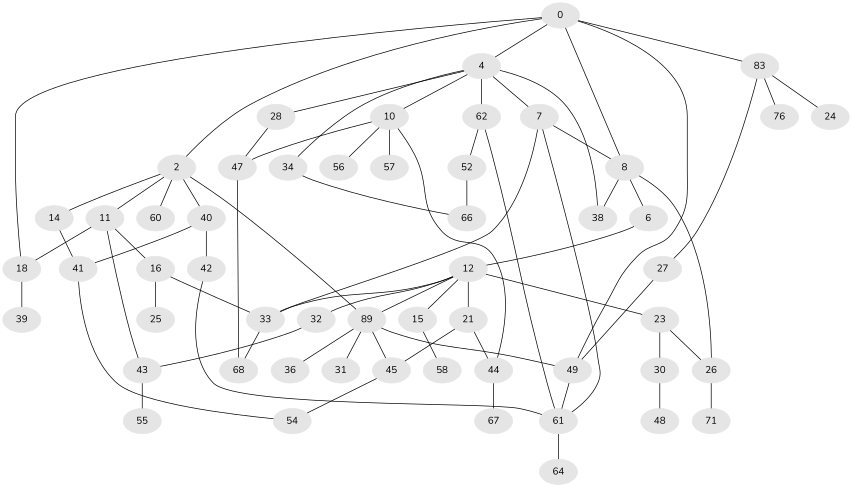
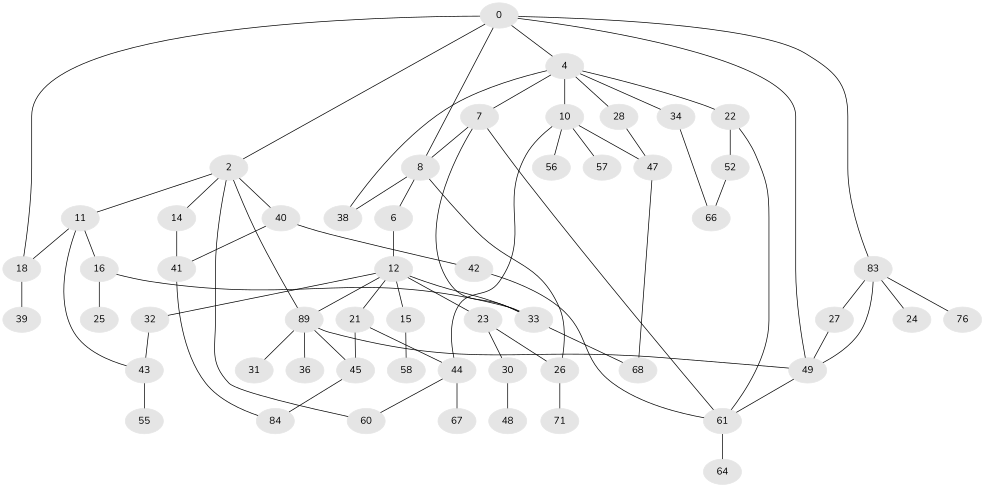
(482, 117) -> (730, 117)
none -> (861, 330)
none -> (412, 396)
(292, 421) -> (275, 421)
